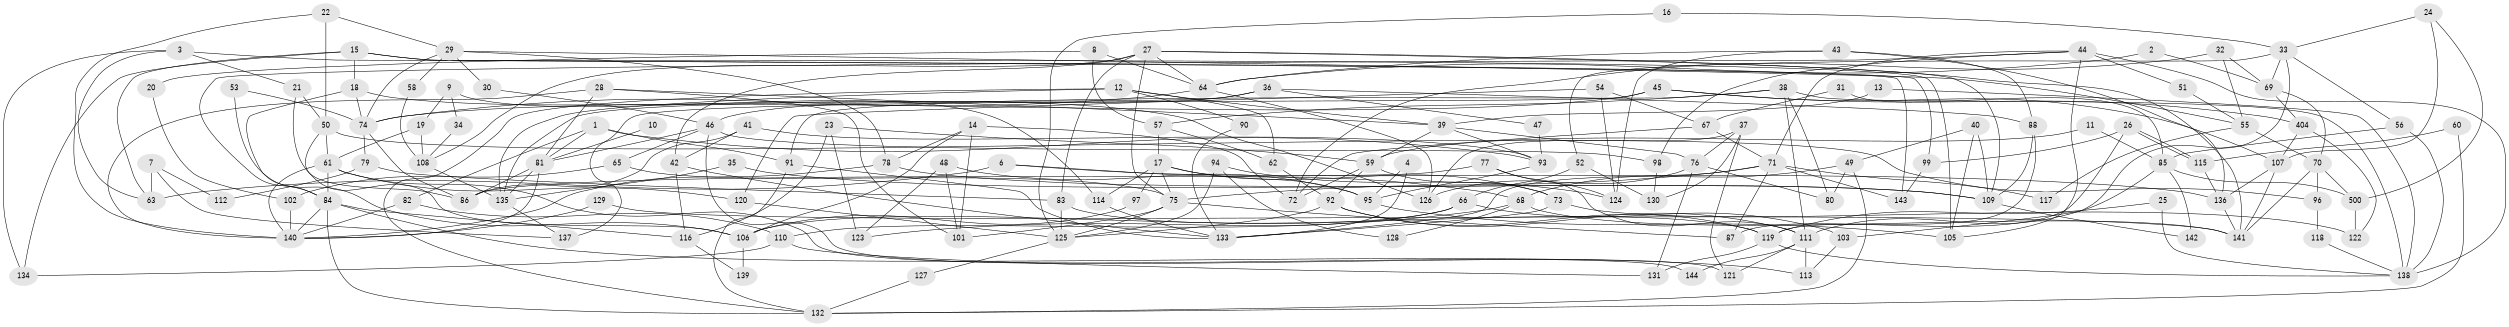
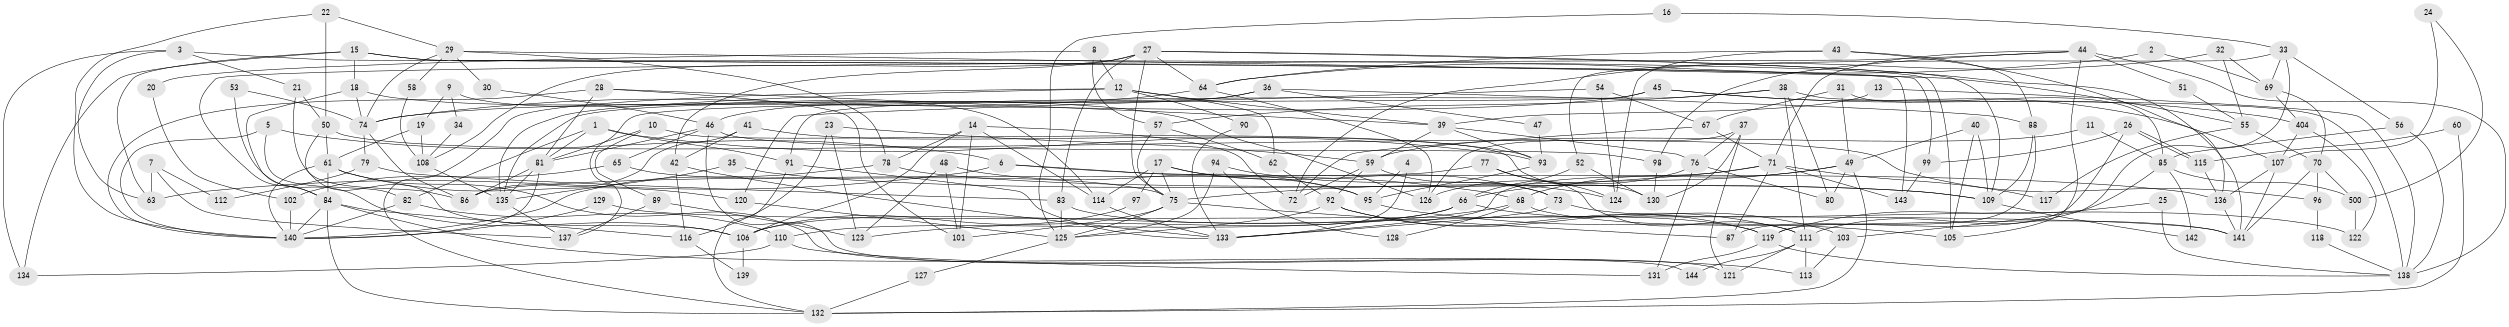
(2356, 32) -> none
(1149, 69) -> (1106, 68)
none -> (268, 126)
none -> (1845, 126)
none -> (1160, 136)
(1158, 145) -> (1138, 168)
none -> (1033, 162)
none -> (1674, 180)
none -> (657, 201)
